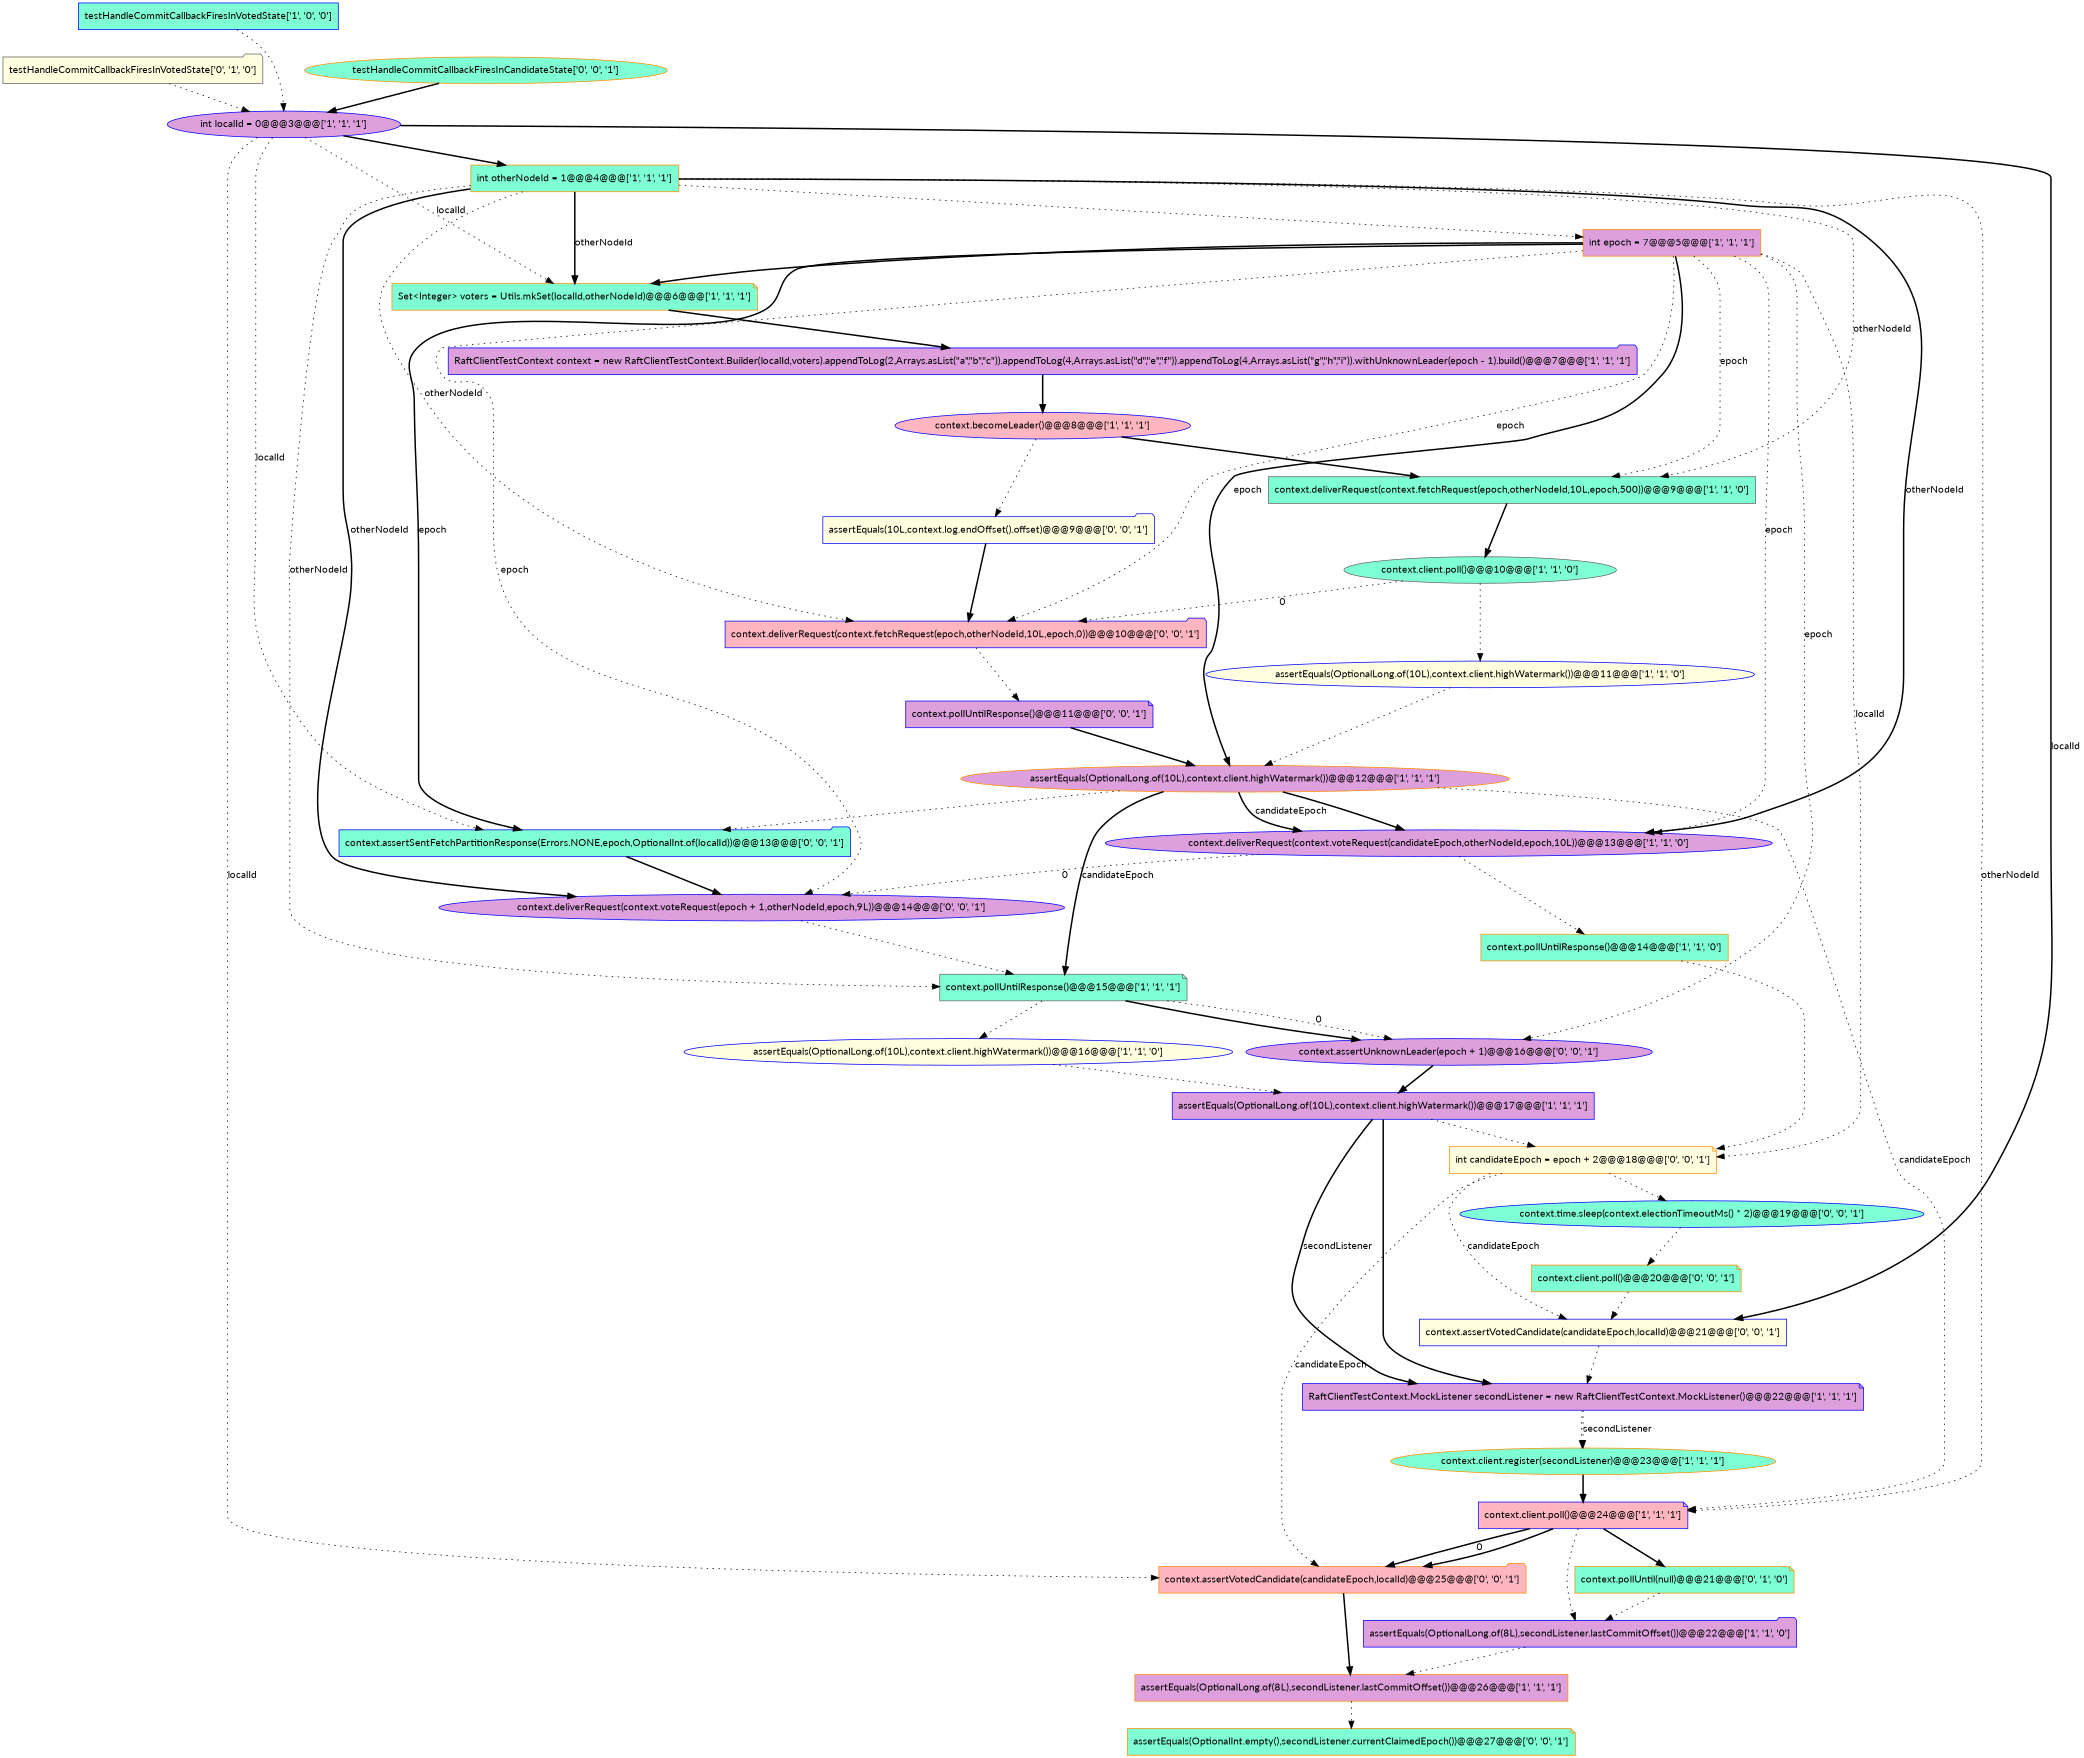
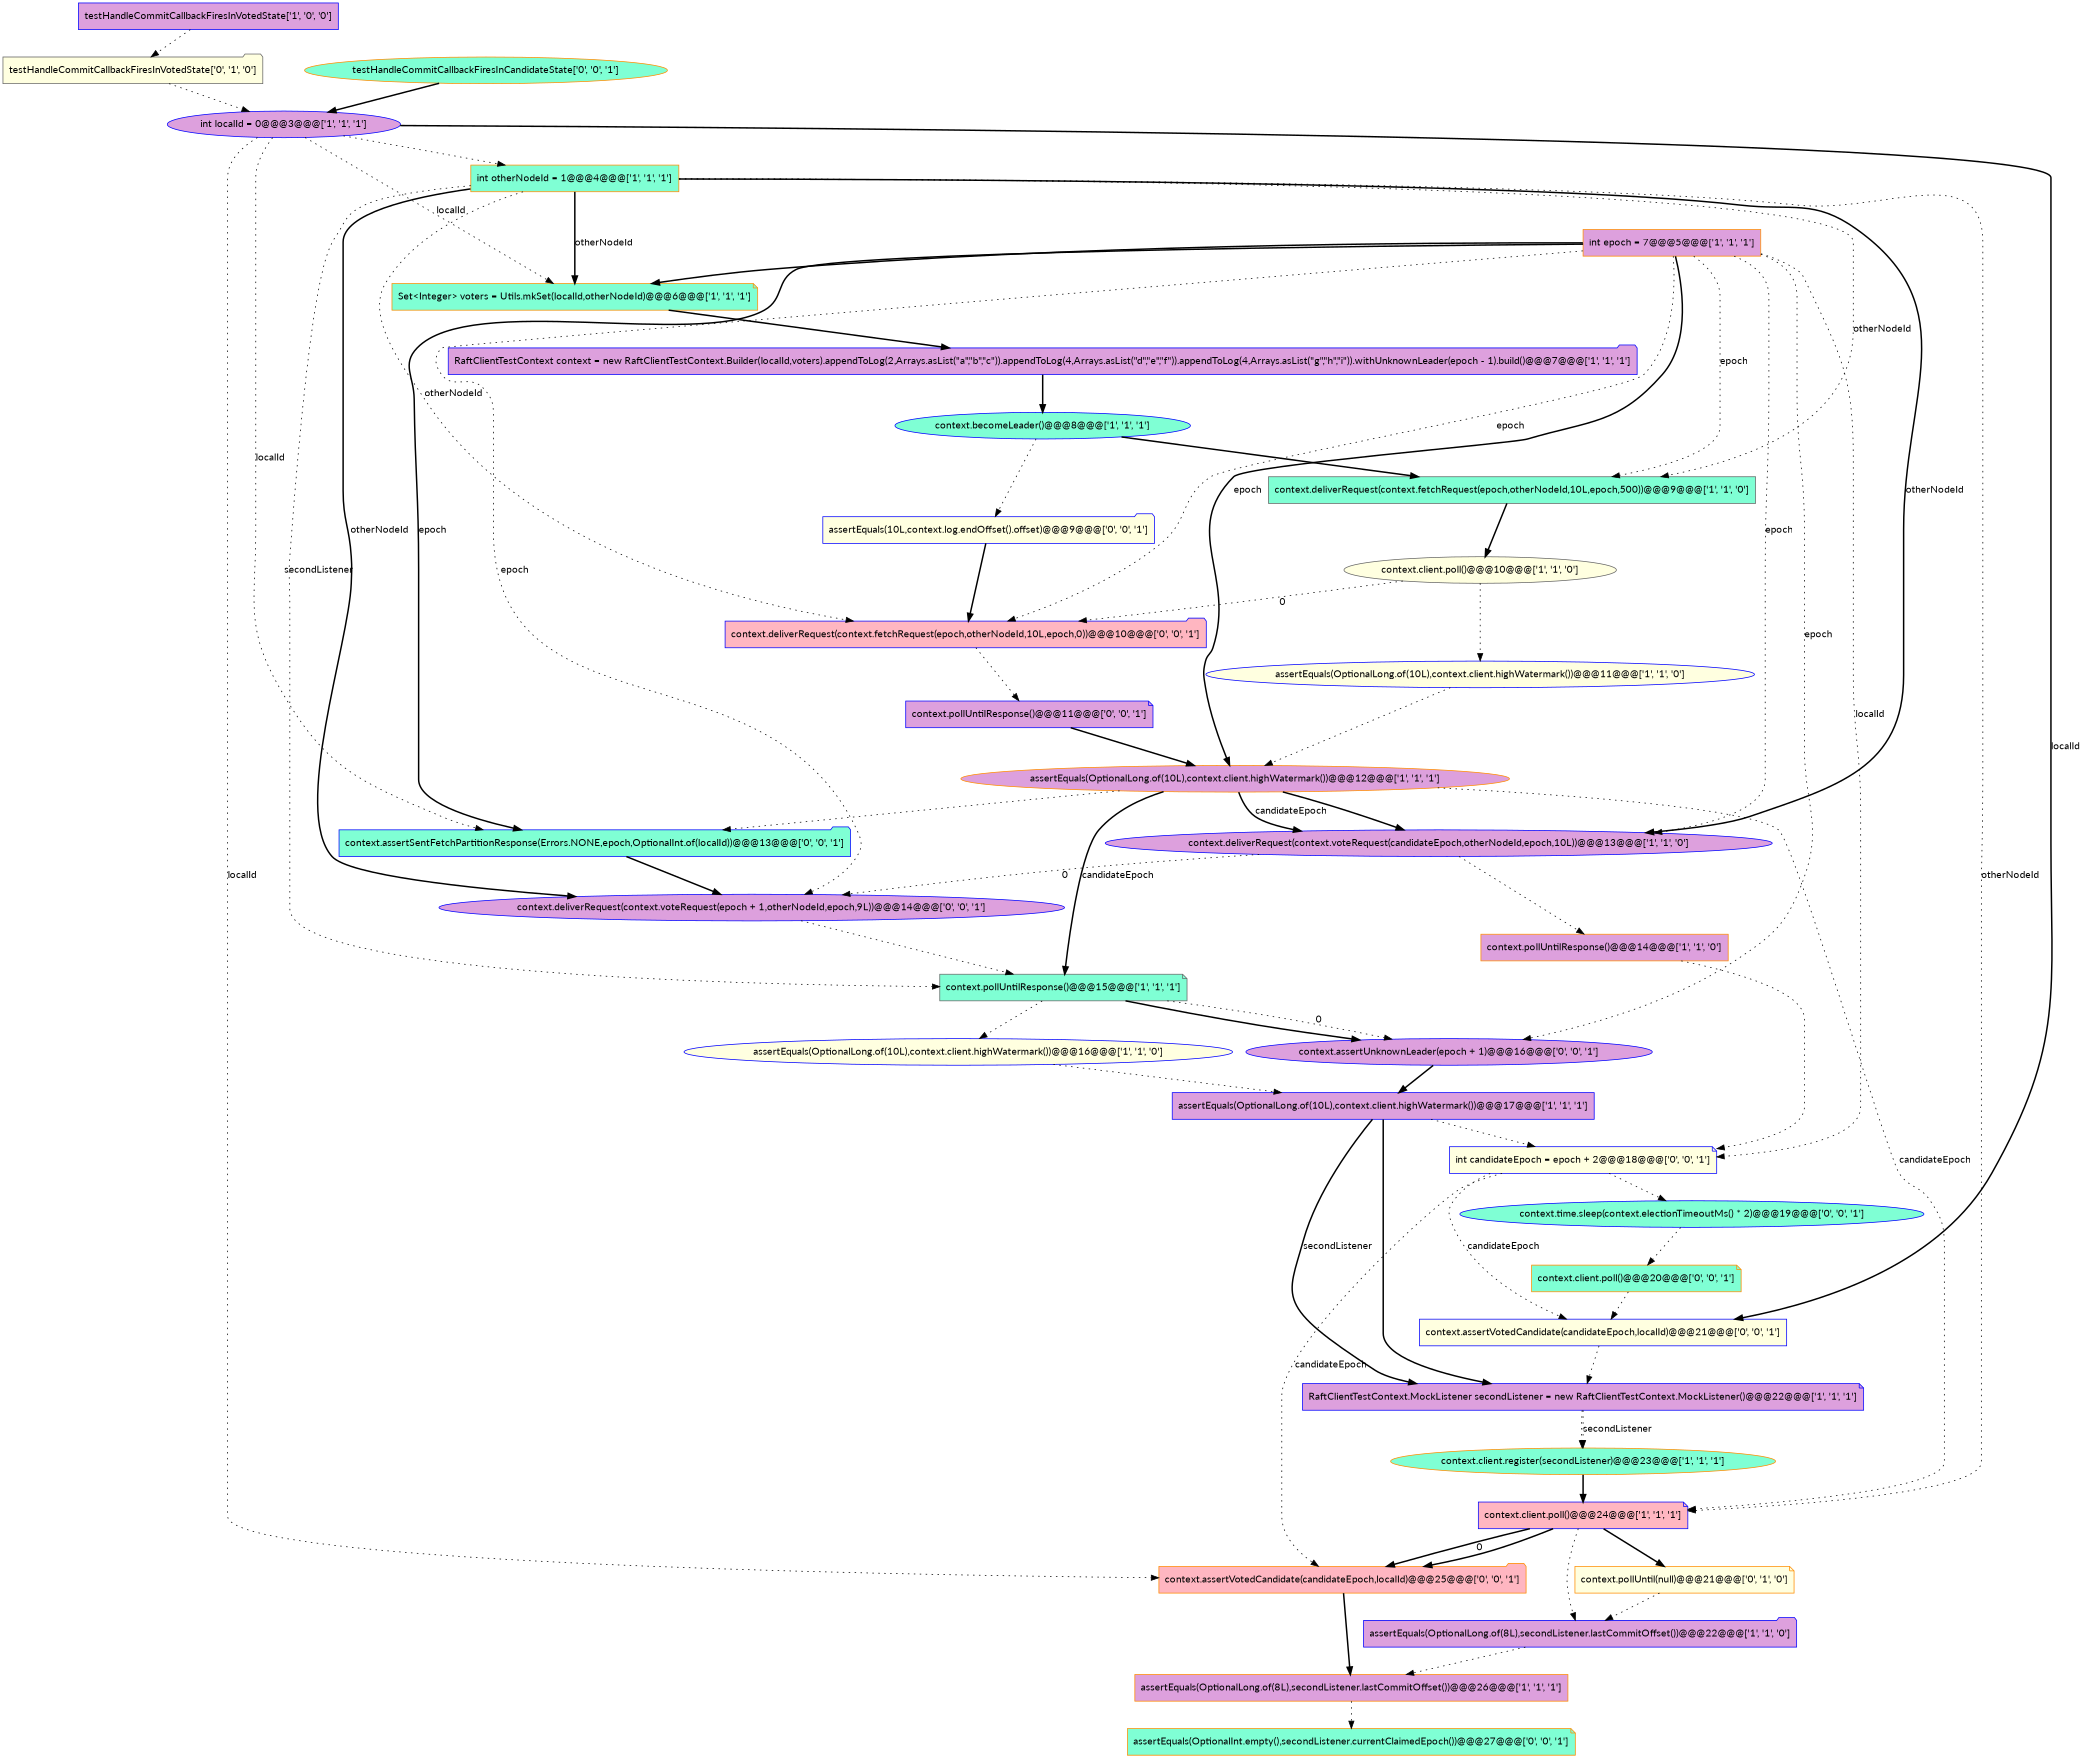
(208, 16) -> (208, 16)
(271, 60) -> (174, 41)
(421, 150) -> (421, 150)
(1127, 211) -> none
(1043, 426) -> (1043, 426)
(319, 570) -> (319, 570)
(1480, 570) -> (1480, 570)
(1605, 948) -> (1605, 948)
(1583, 1160) -> (1583, 1160)
(1685, 1580) -> (1685, 1580)
